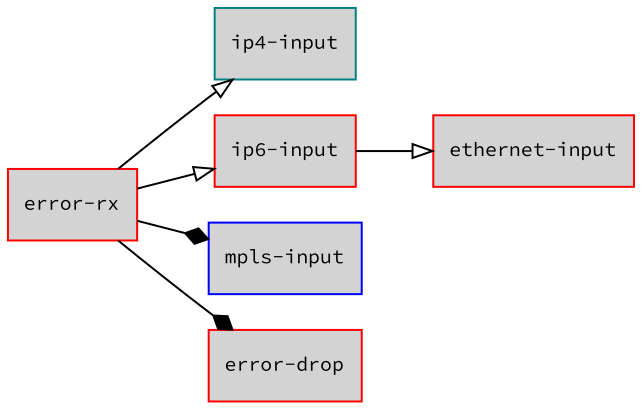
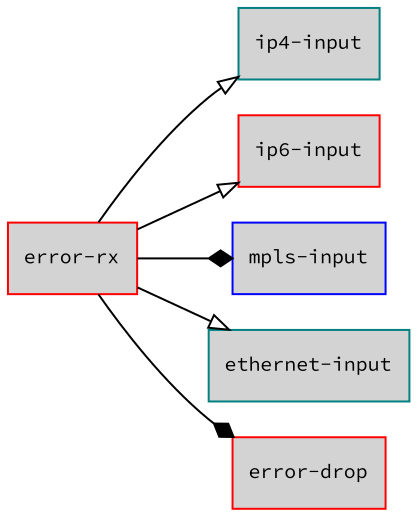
(384, 151) -> (174, 304)
(534, 151) -> (309, 366)
